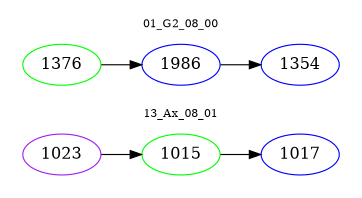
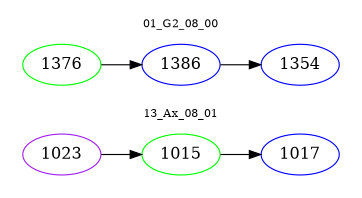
(181, 65) -> (181, 65)
